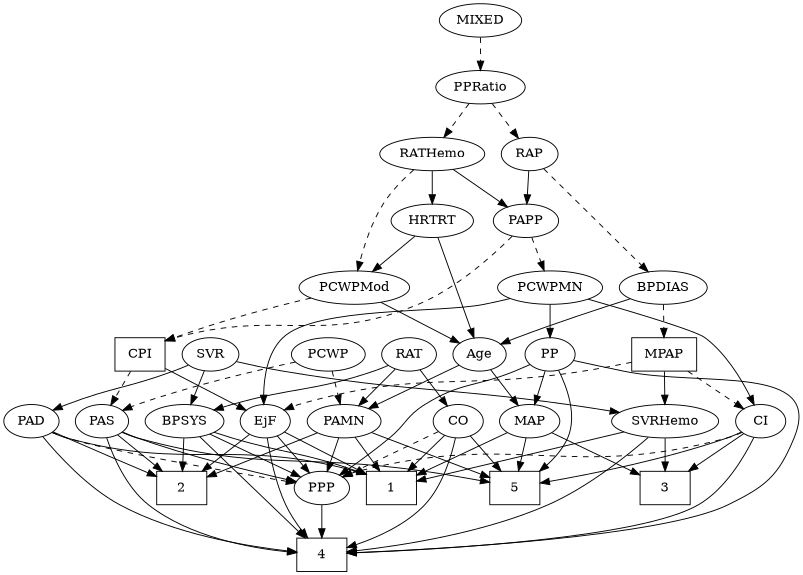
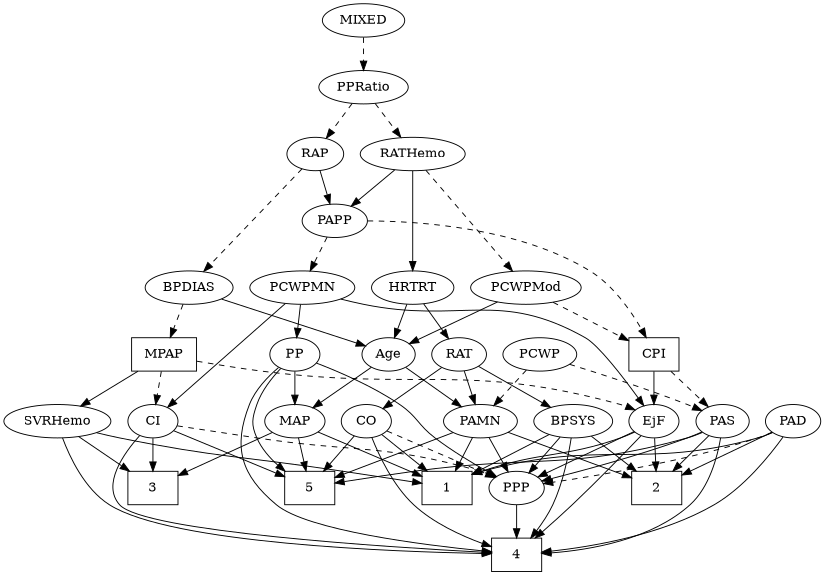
(397, 251) -> (433, 317)
(211, 354) -> none
